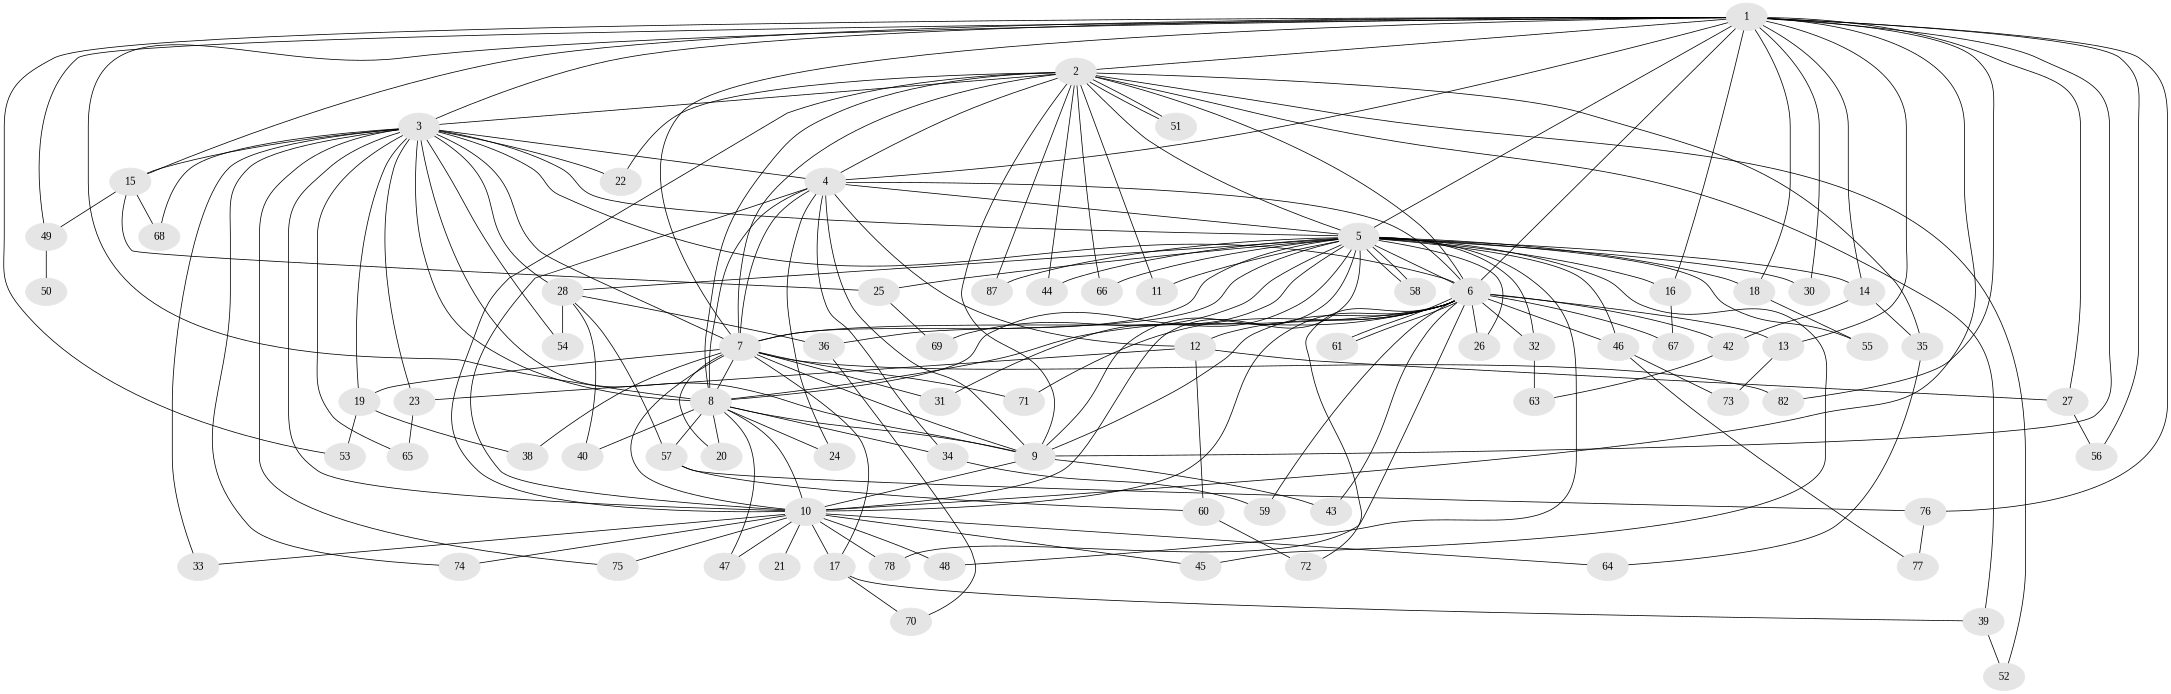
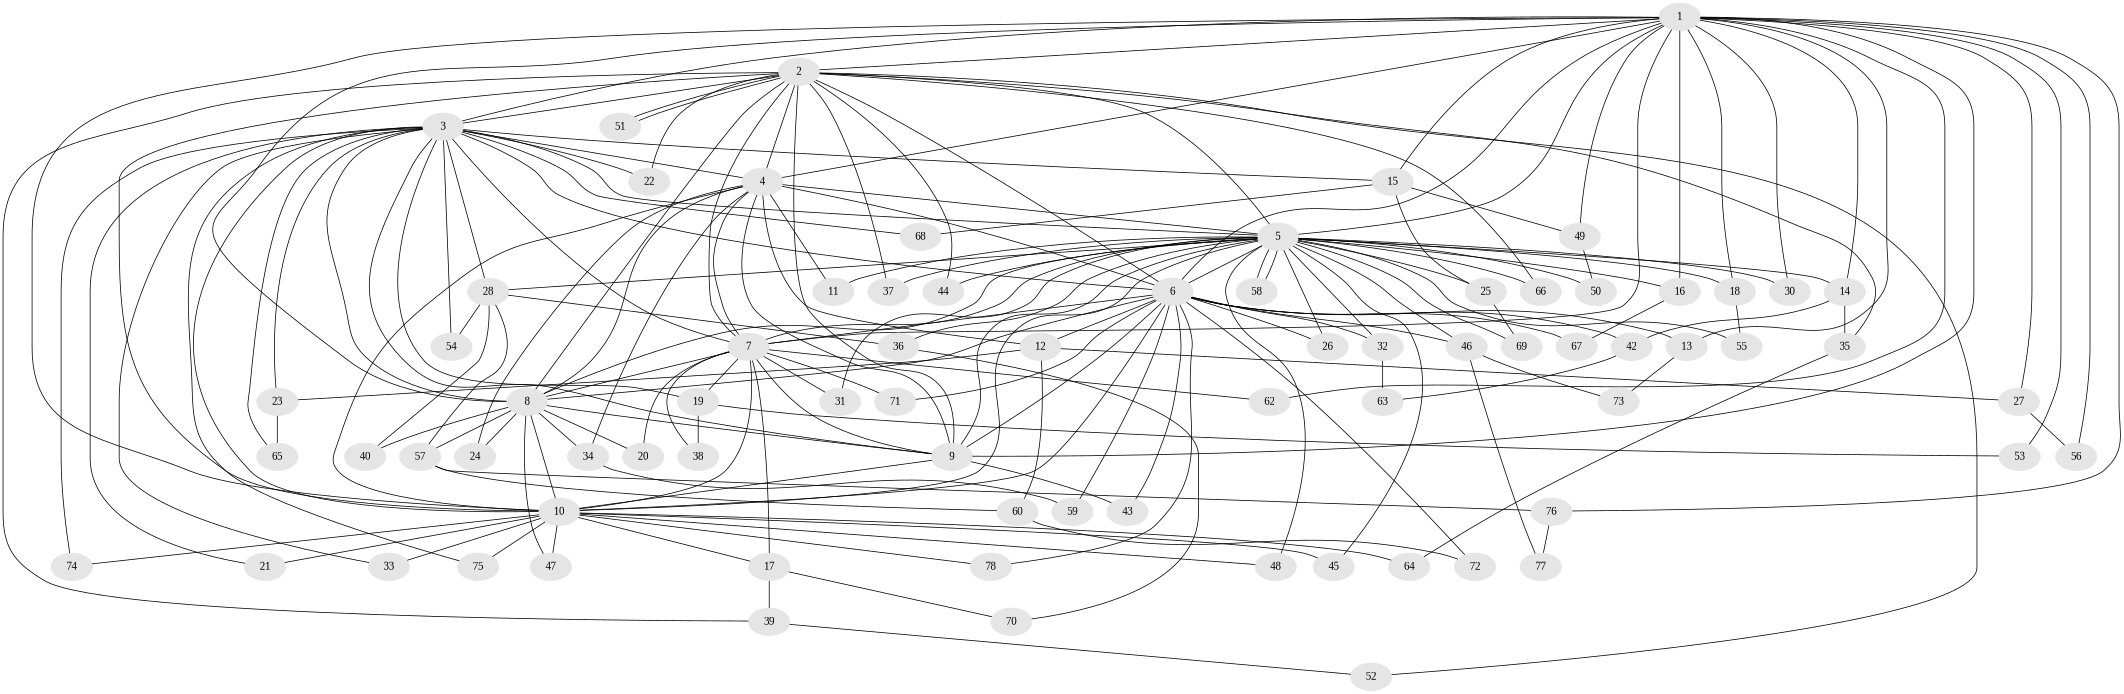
(1116, 182) -> (801, 241)
none -> (1441, 252)
none -> (94, 273)
(992, 292) -> (888, 292)
(1337, 347) -> none
(1783, 402) -> (1270, 402)
